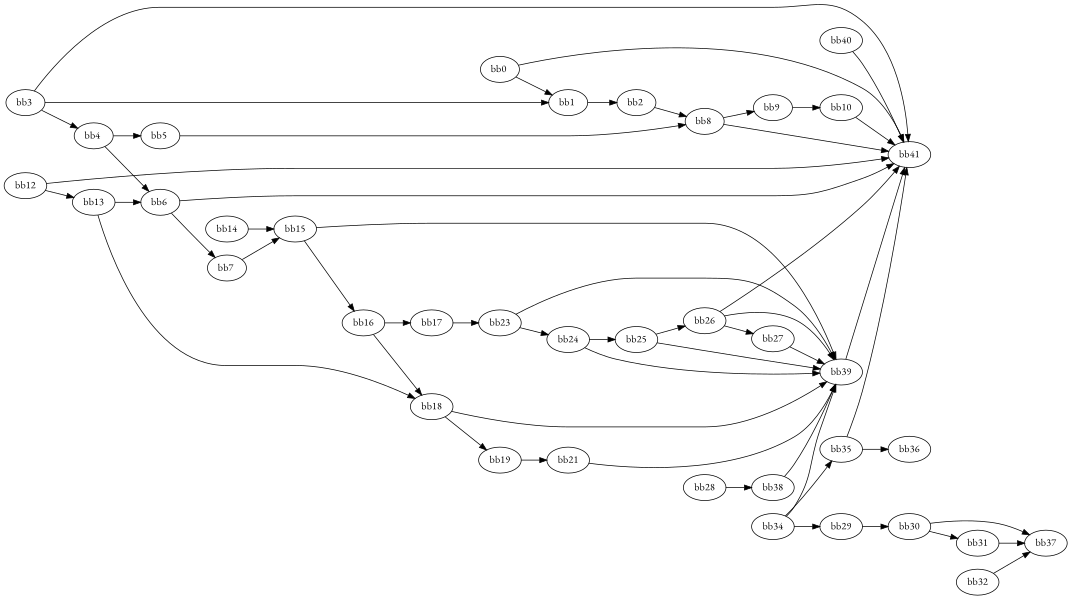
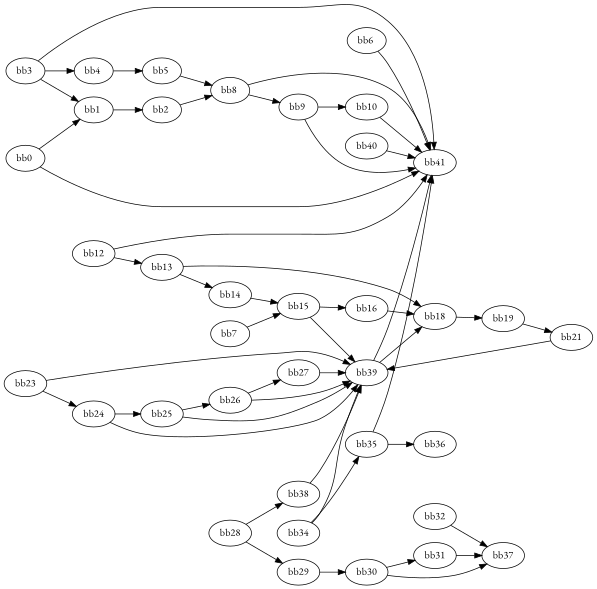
(124, 166) -> none
(124, 202) -> (193, 280)
(190, 233) -> none
(812, 247) -> (346, 166)
(432, 323) -> none
(640, 427) -> (394, 350)
(803, 527) -> (261, 551)
